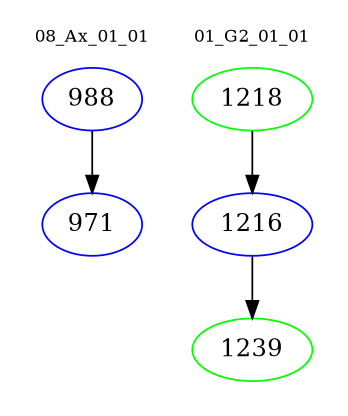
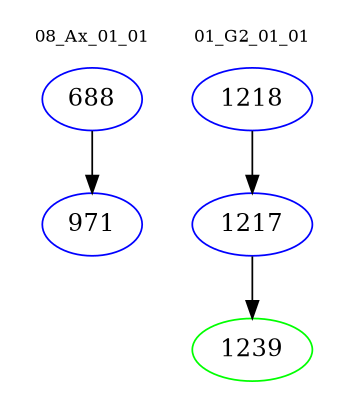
(92, 99) -> (92, 99)
(252, 99) -> (252, 99)
(252, 224) -> (252, 224)
